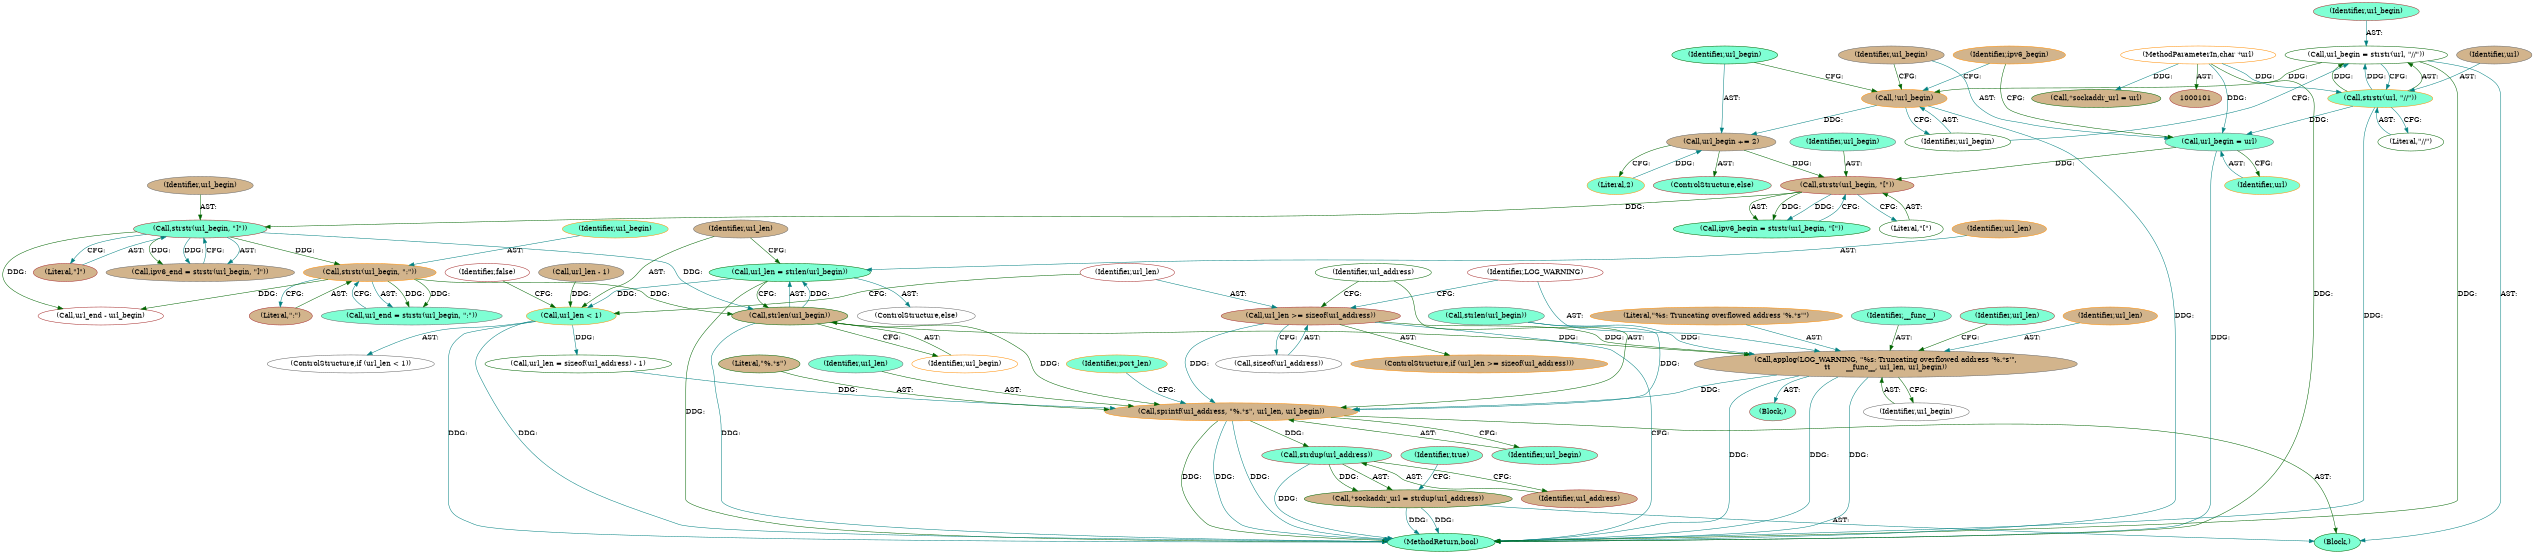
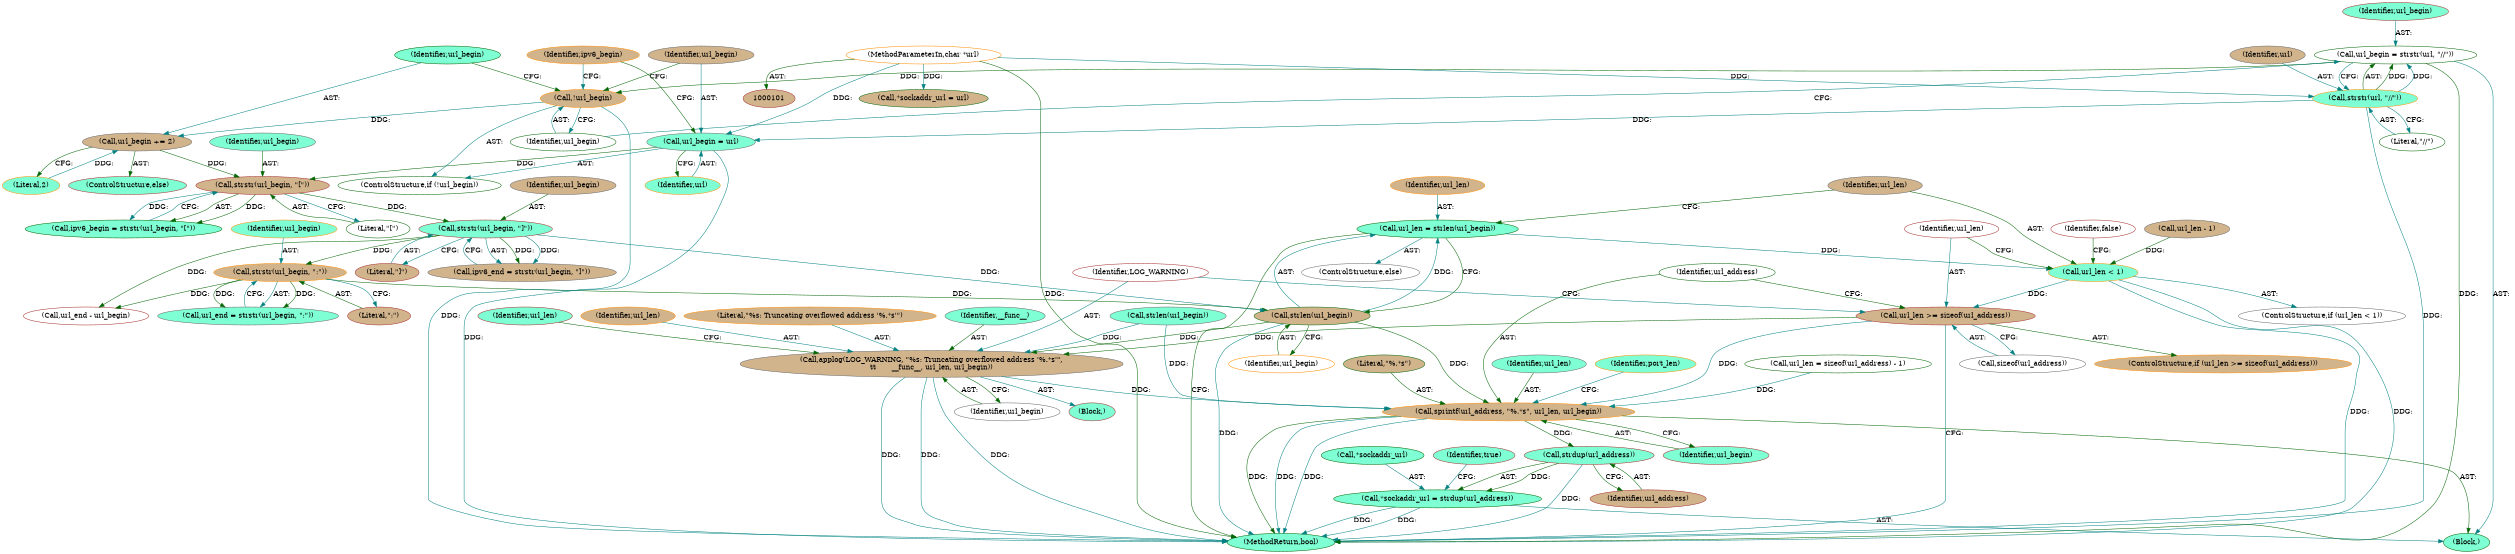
none -> (420, 185)
(574, 337) -> (2024, 293)
(696, 412) -> (1202, 390)
none -> (1373, 455)
(1408, 499) -> (1438, 499)
